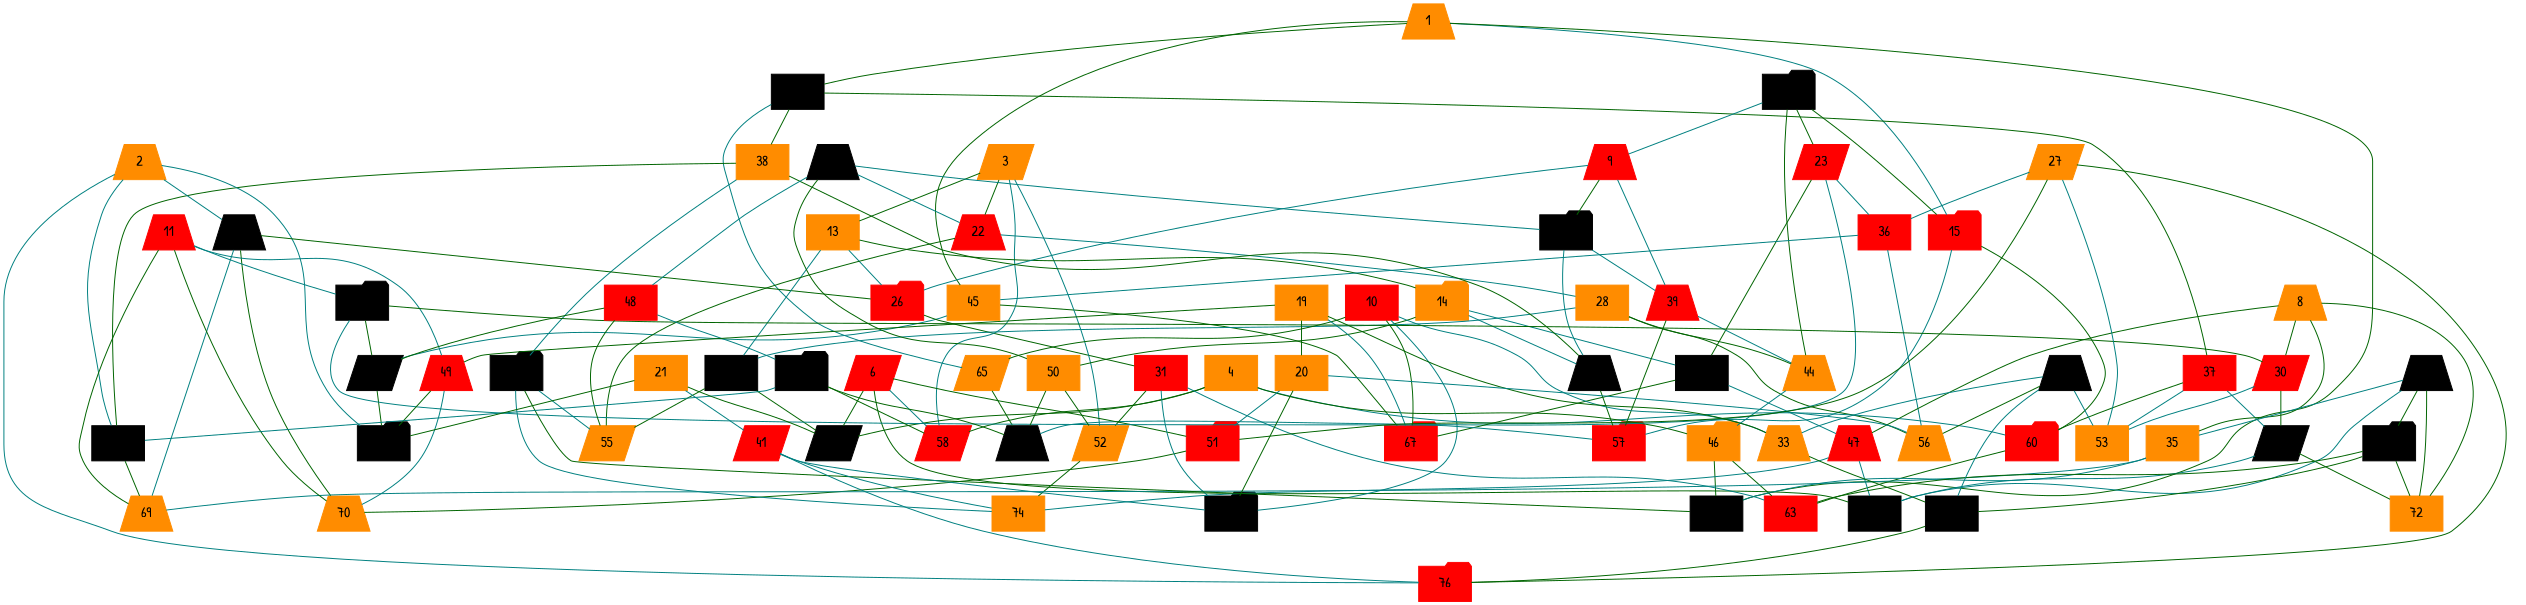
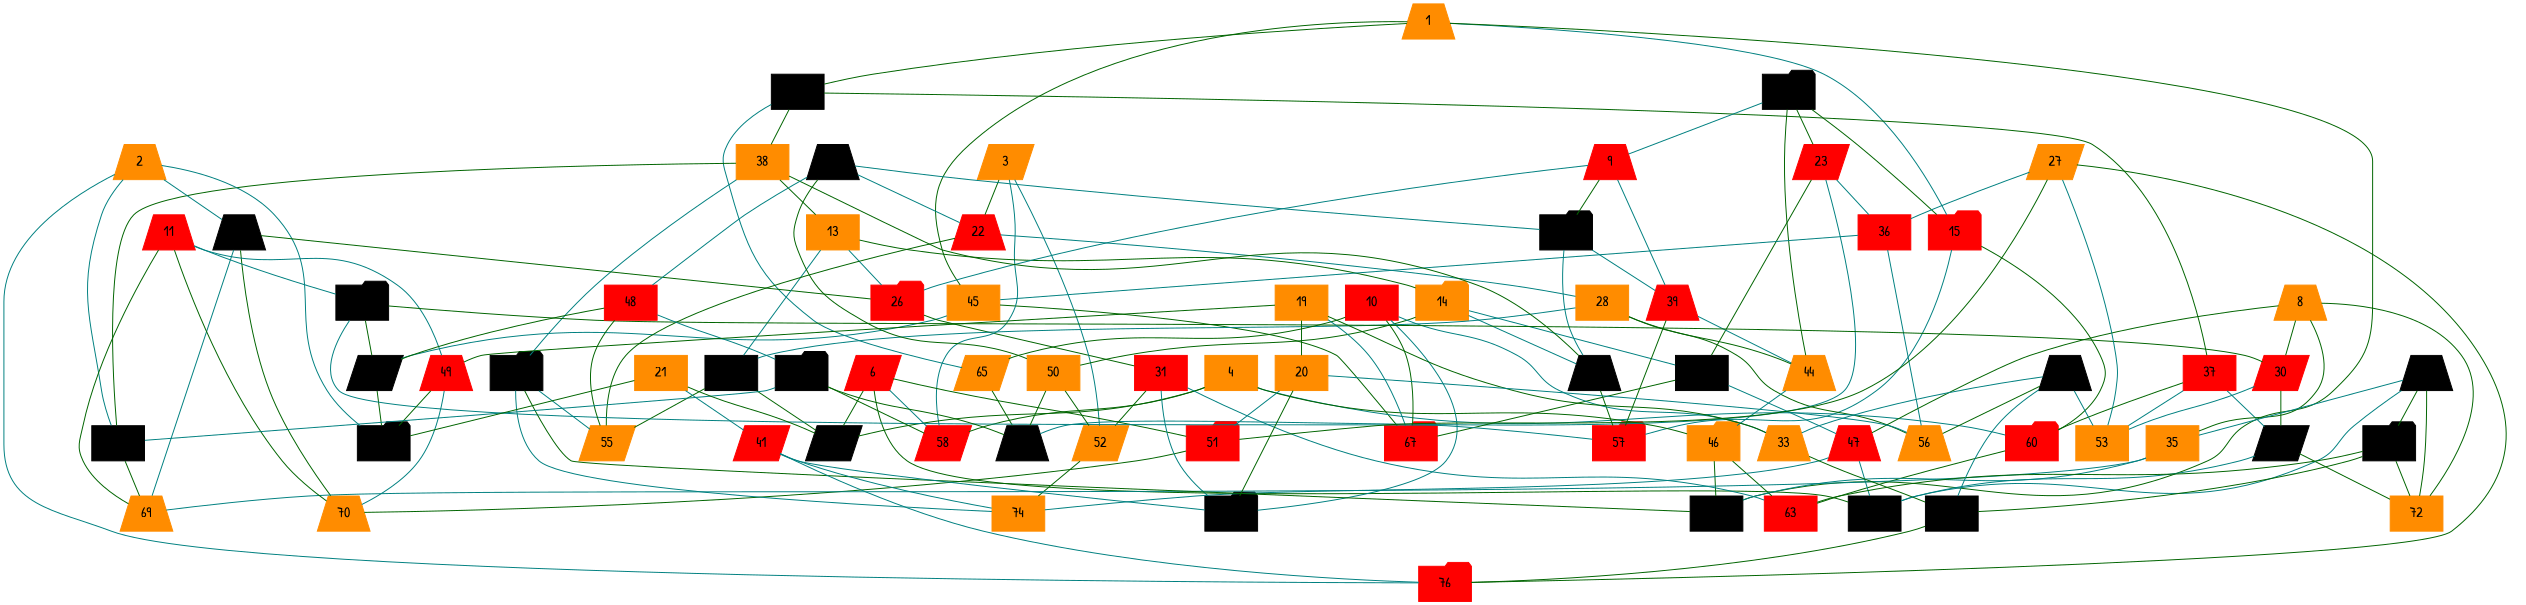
(920, 197) -> (798, 197)
